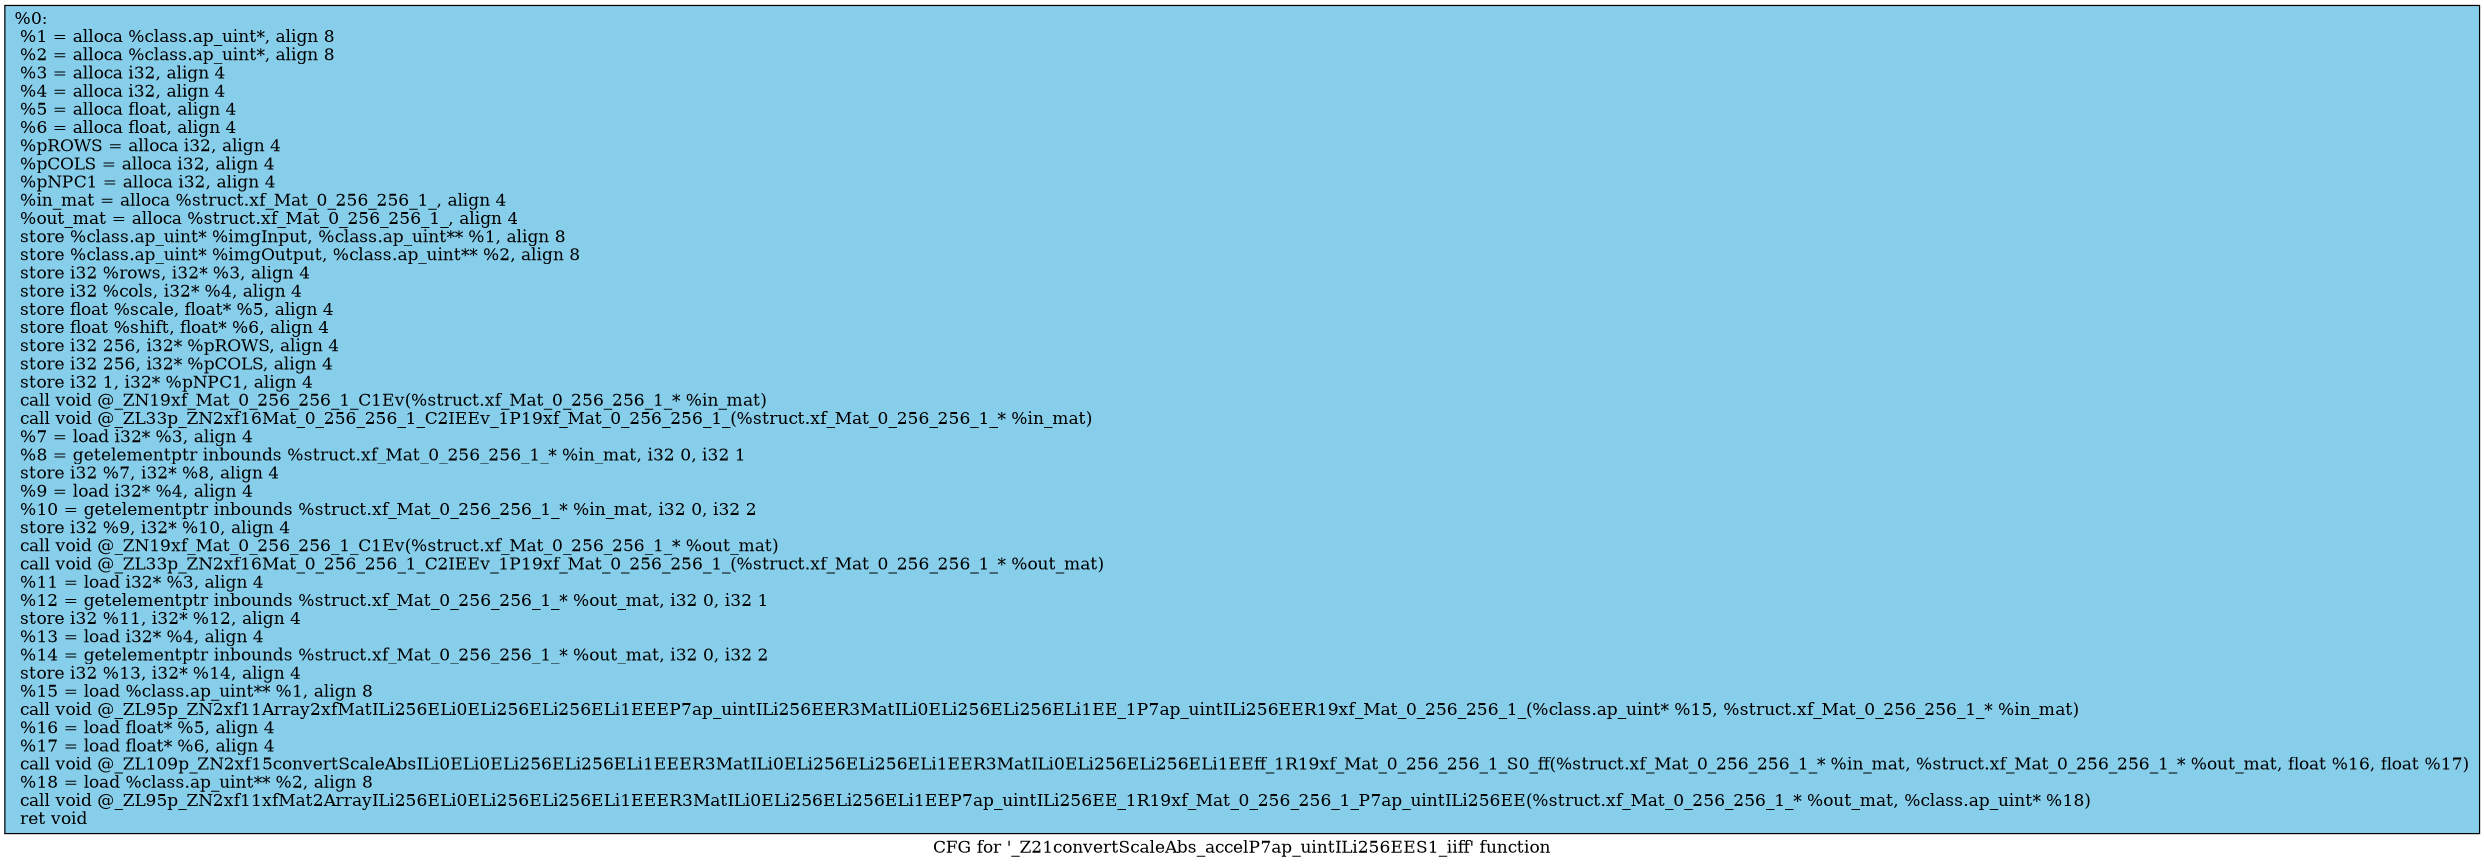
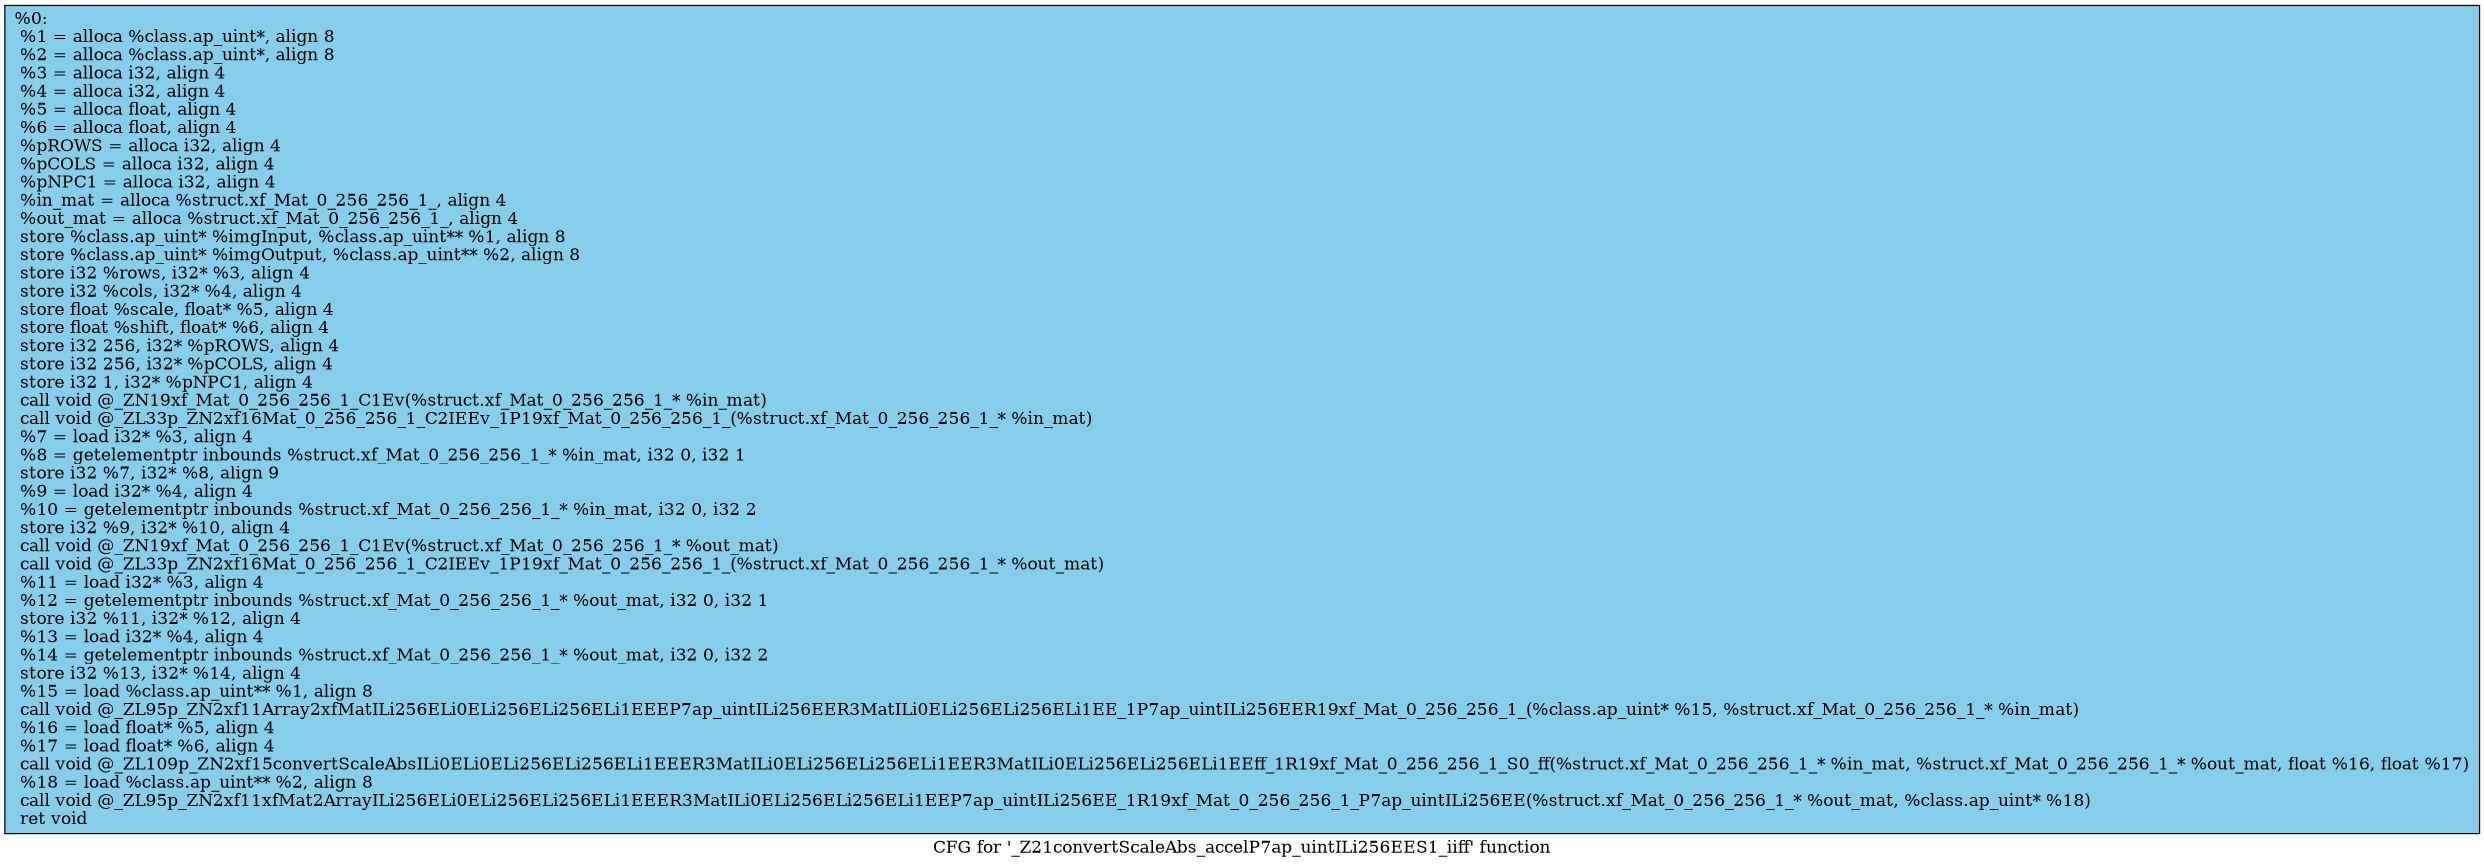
(147, 473) -> (147, 473)
